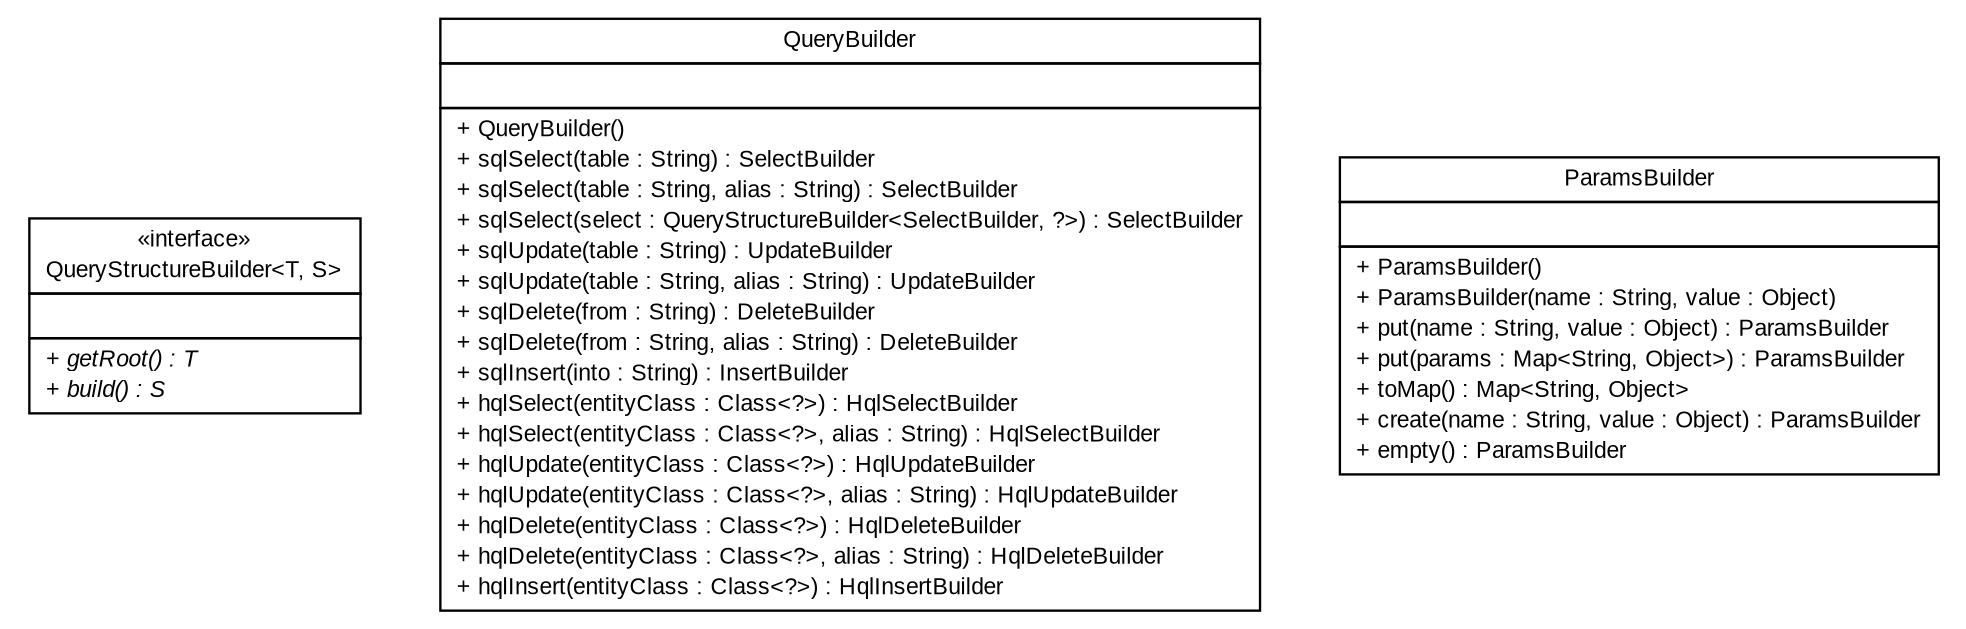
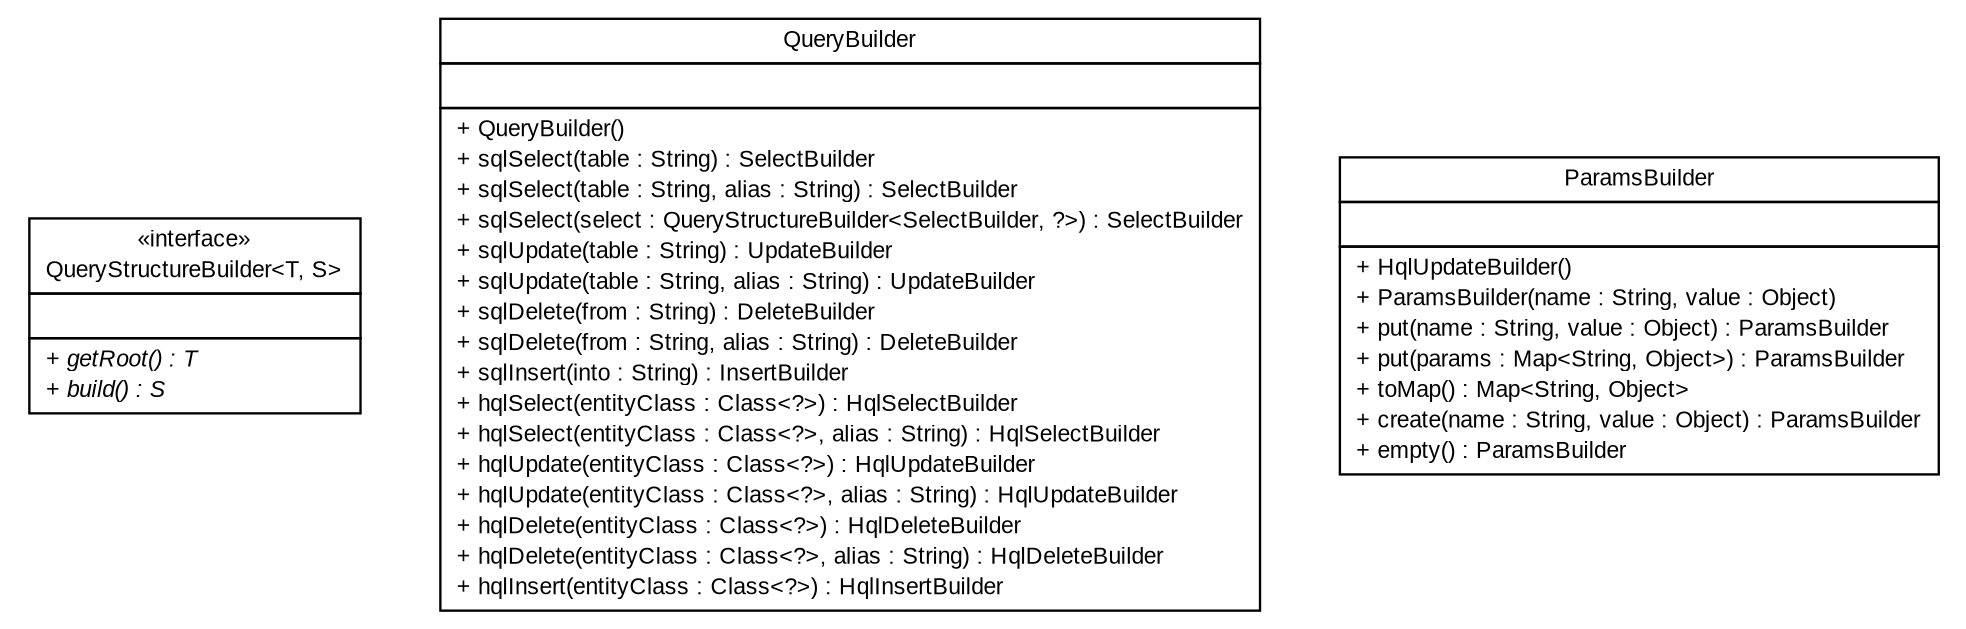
(1449, 268) -> (1464, 268)
